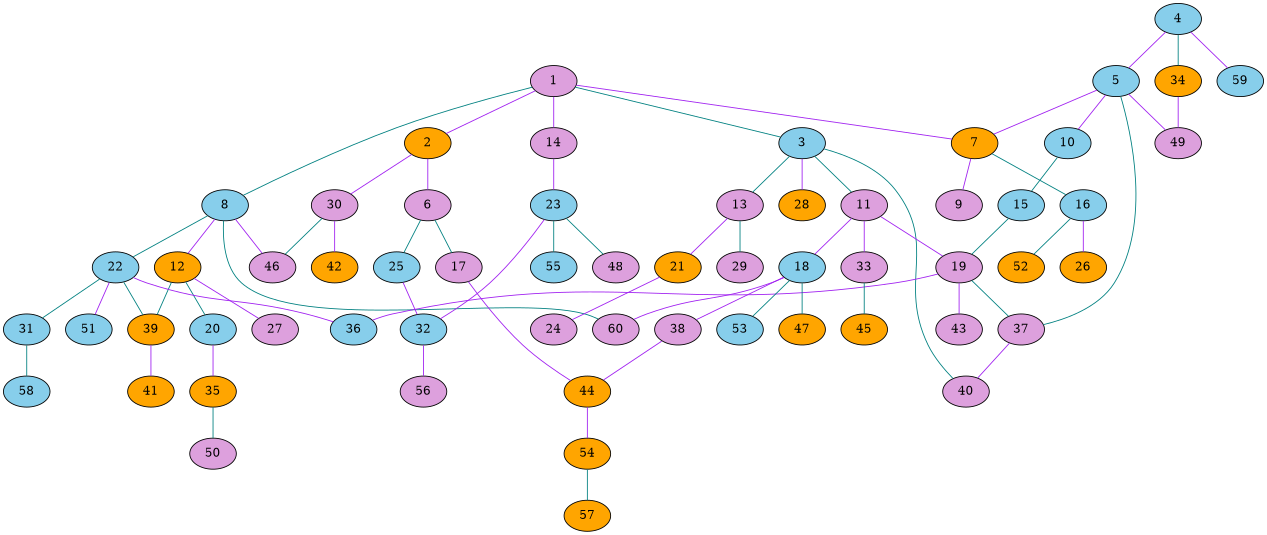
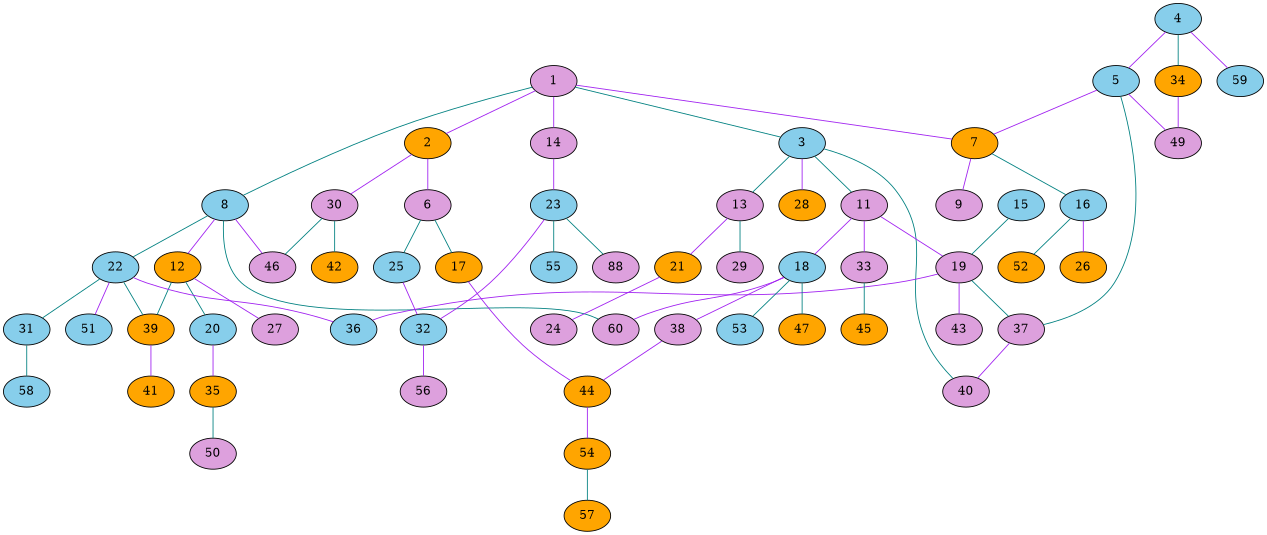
(1068, 143) -> none
(335, 236) -> (335, 236)
(459, 267) -> (459, 267)
(616, 267) -> (616, 267)
